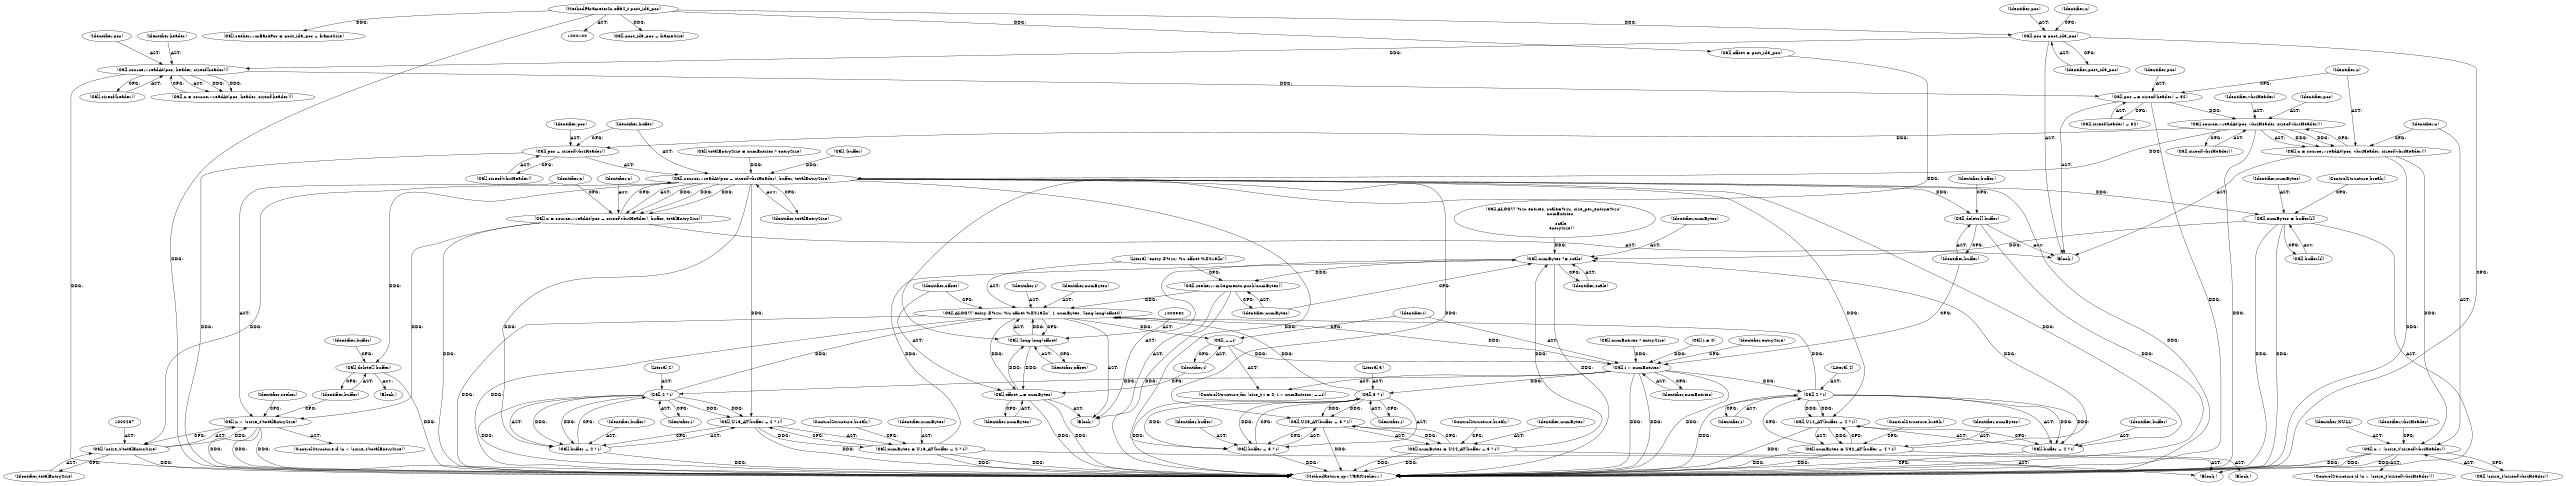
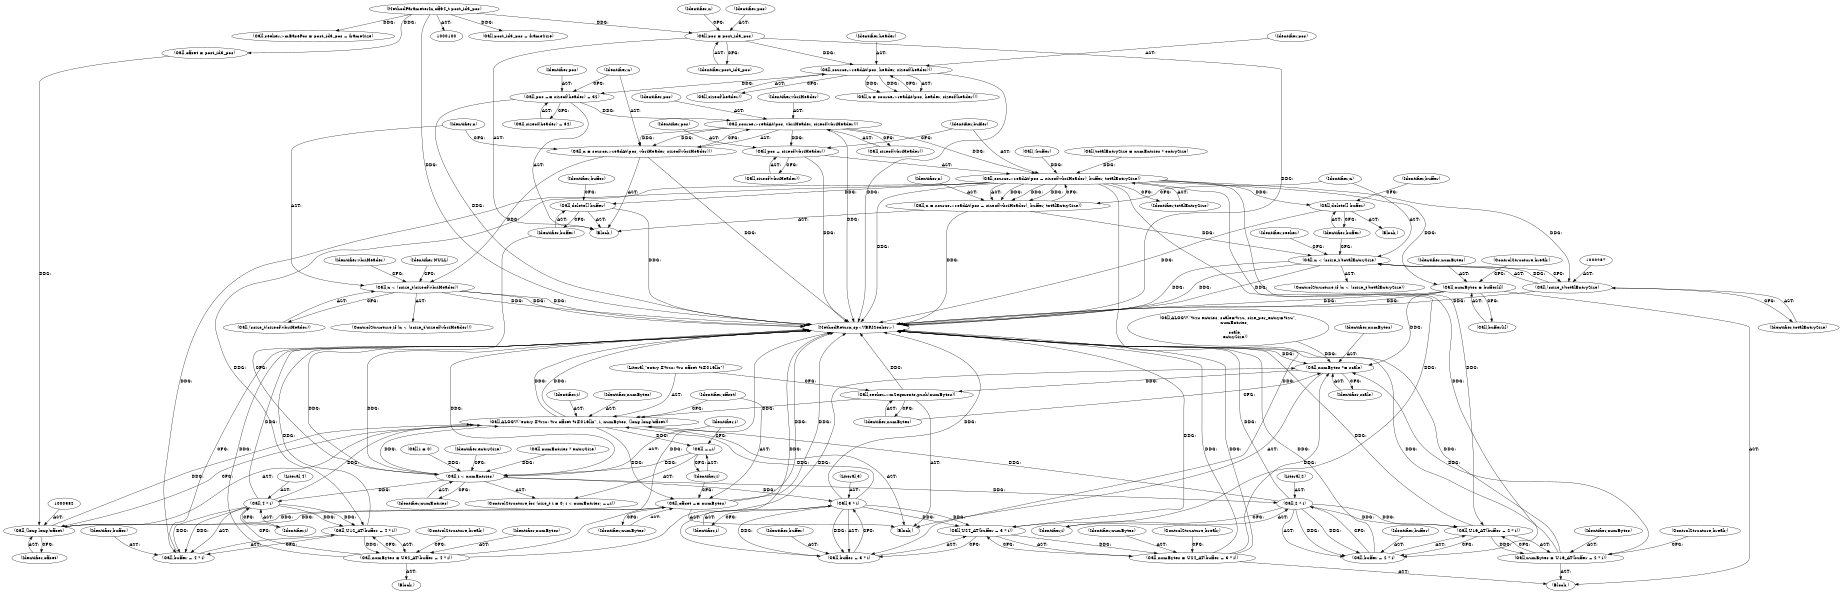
(2483, 273) -> (1288, 179)
(1321, 422) -> (981, 531)
(2379, 436) -> (431, 274)
(1593, 440) -> (1102, 345)
